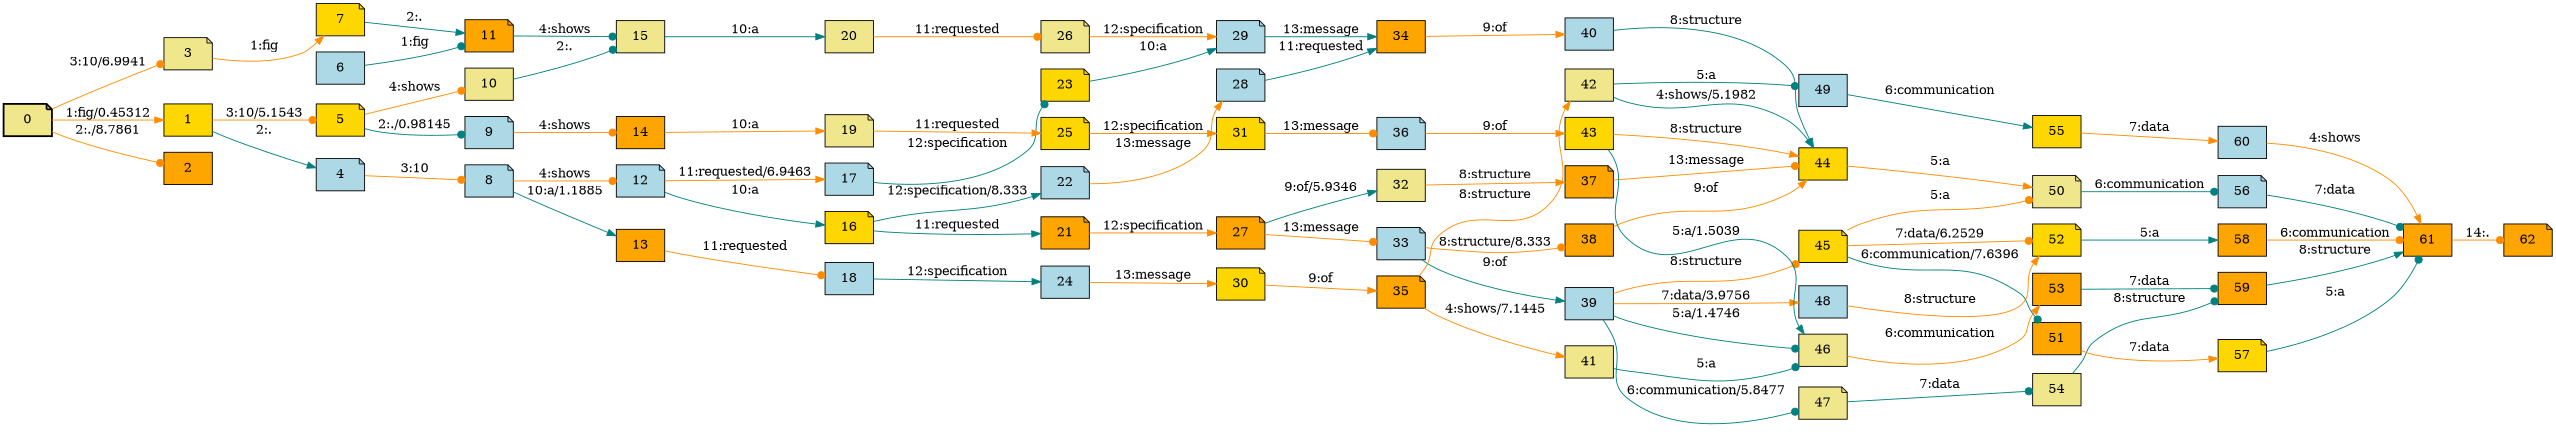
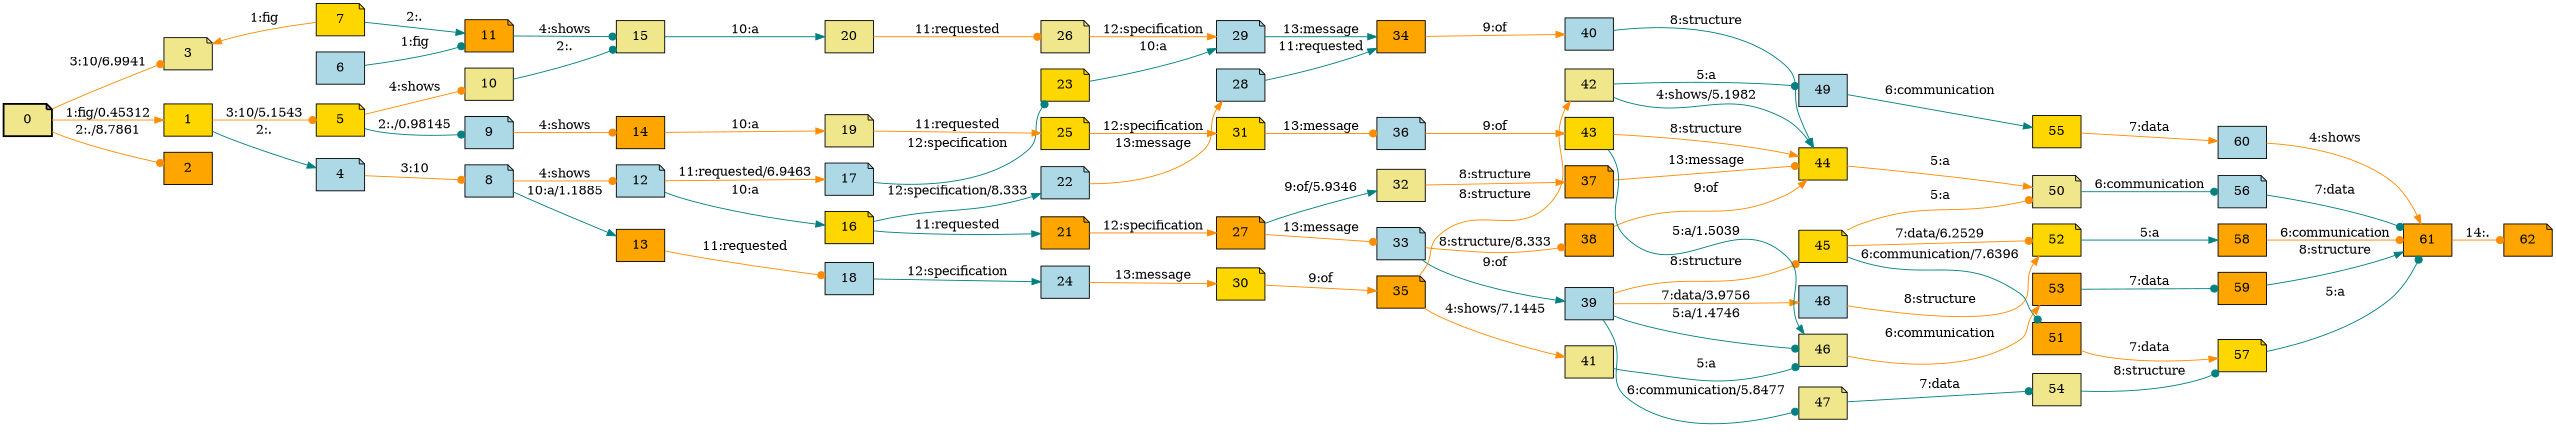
(267, 61) -> (268, 30)
(2132, 322) -> (2147, 389)
